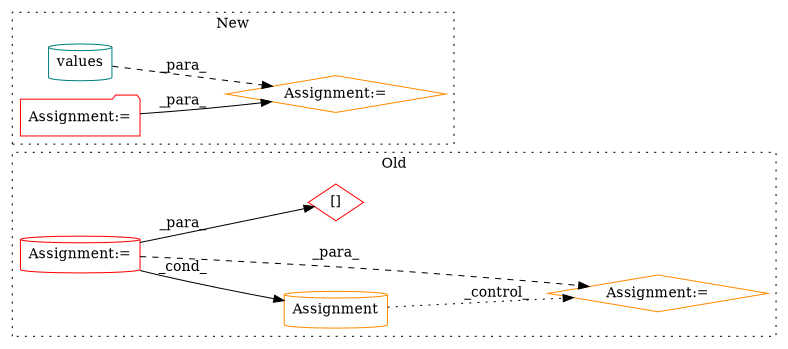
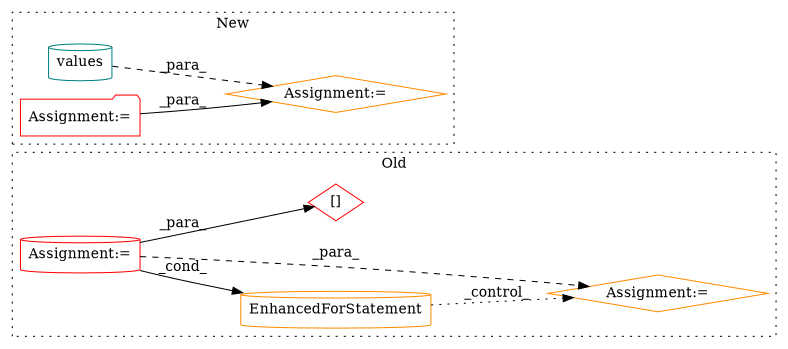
(336, 310) -> (336, 310)
